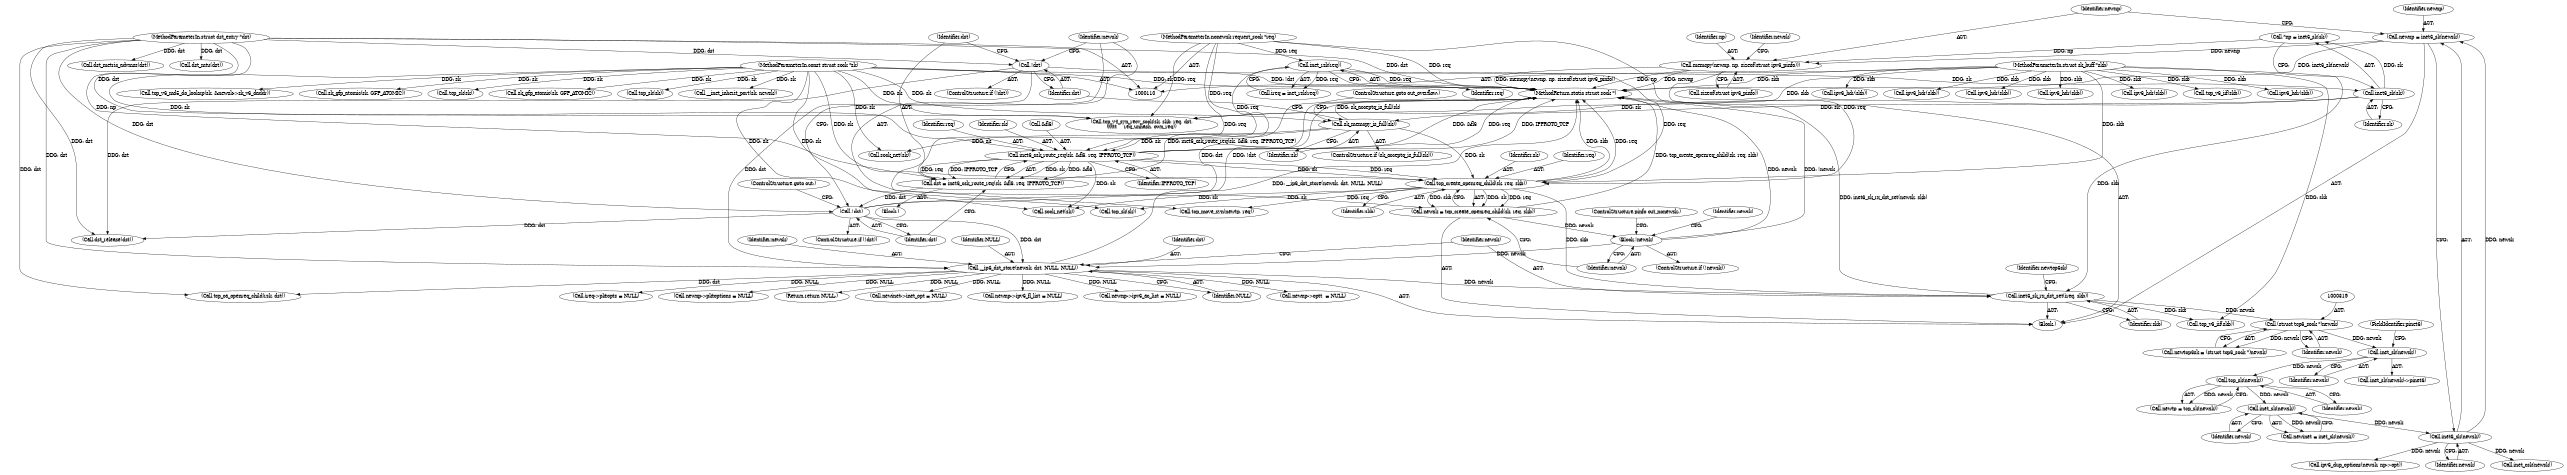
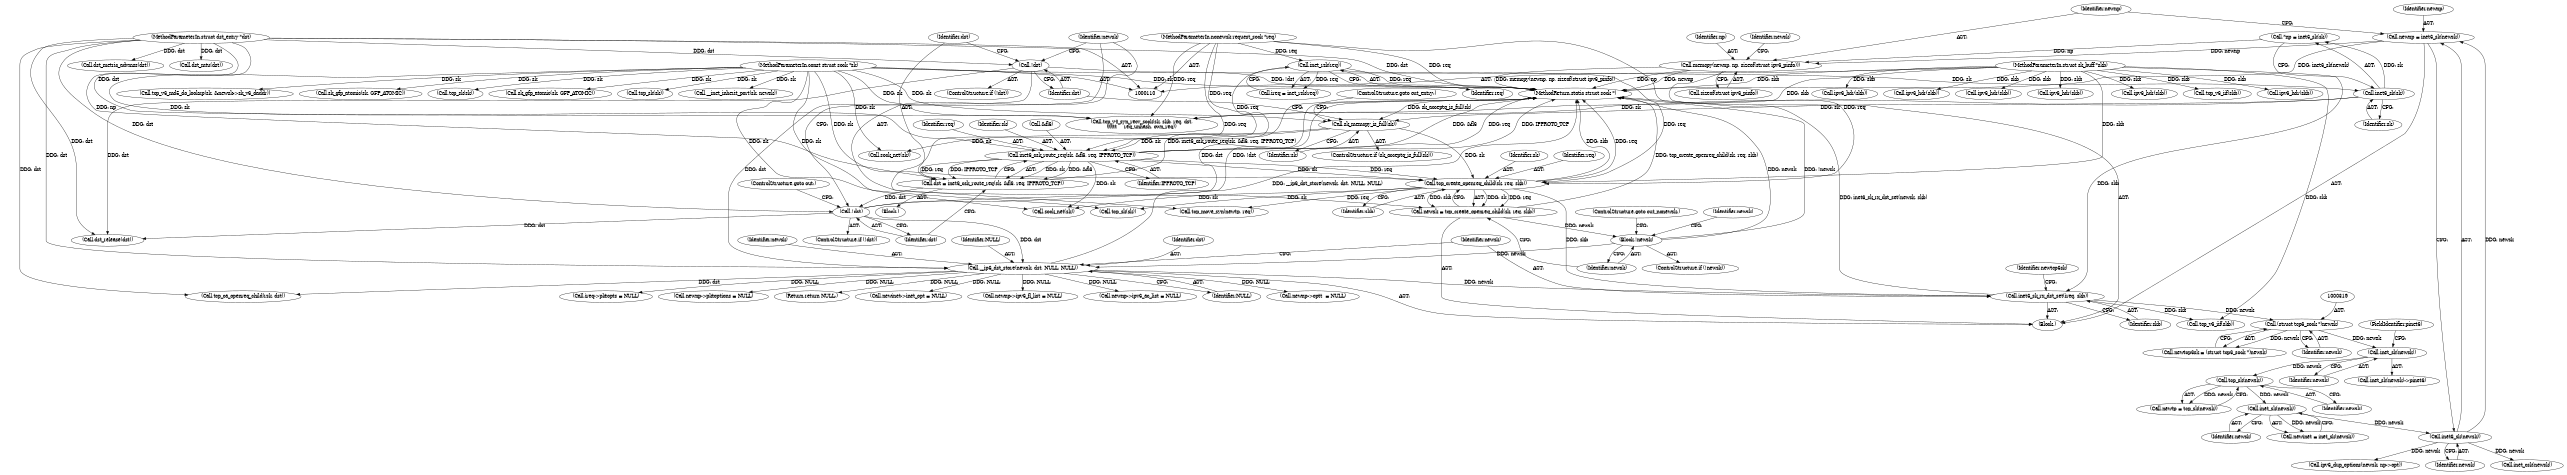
(1397, 94) -> (1397, 94)
(1424, 100) -> (1418, 103)
(1636, 212) -> (1636, 212)
